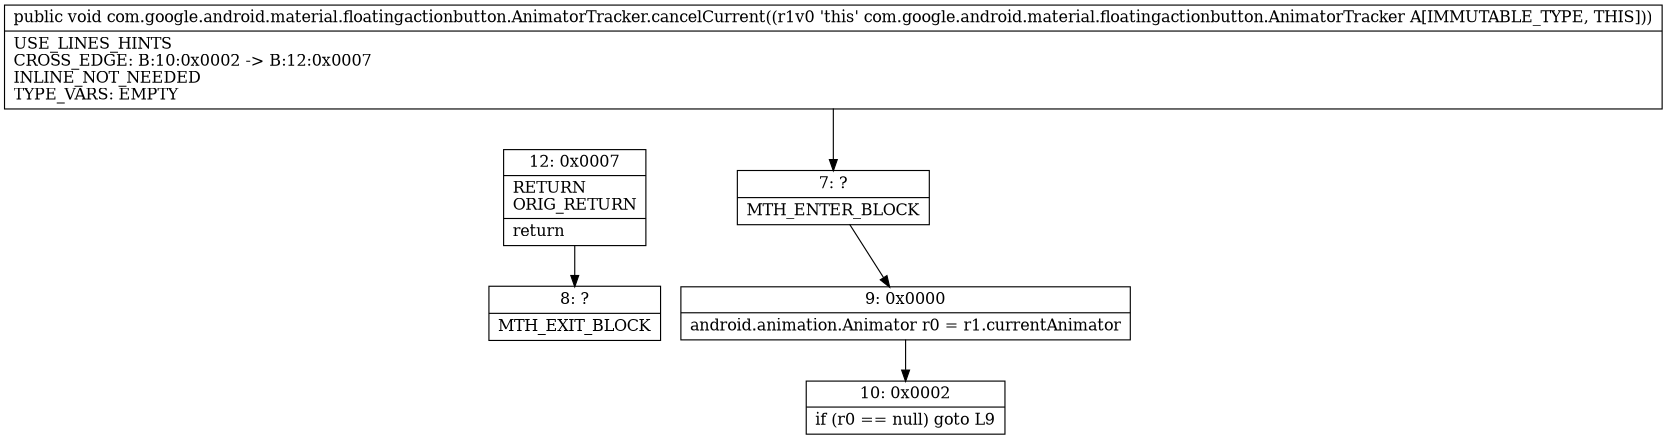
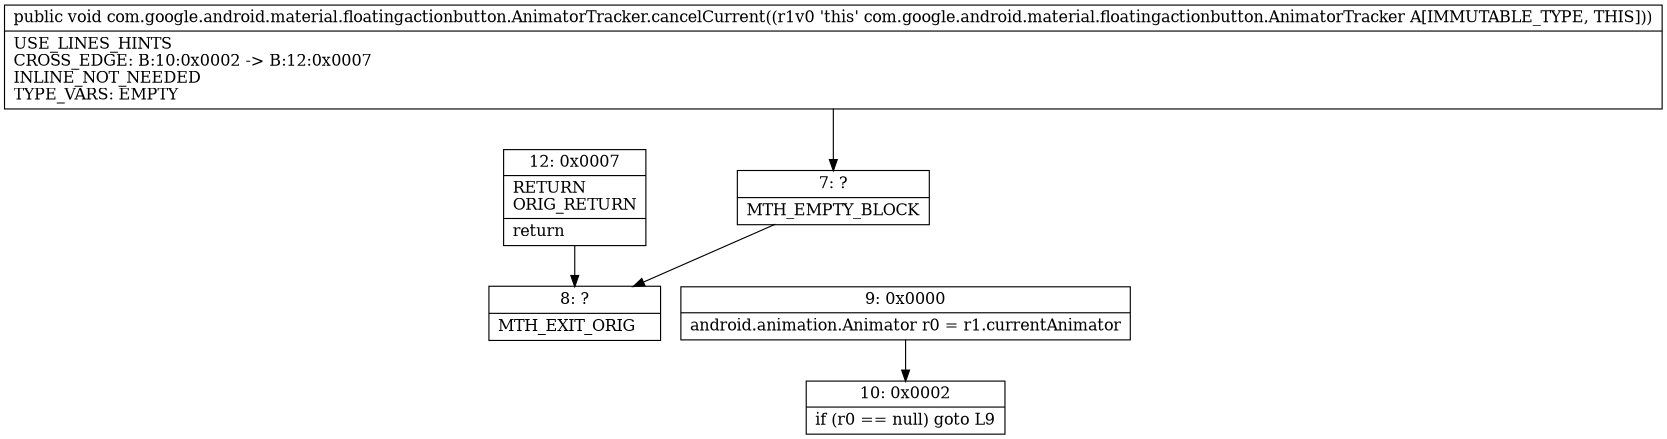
(833, 211) -> (833, 211)
(867, 251) -> (710, 253)
(575, 326) -> (567, 326)
